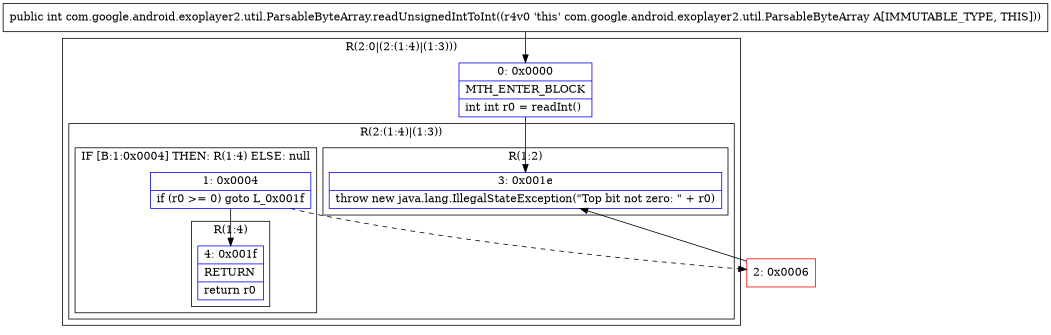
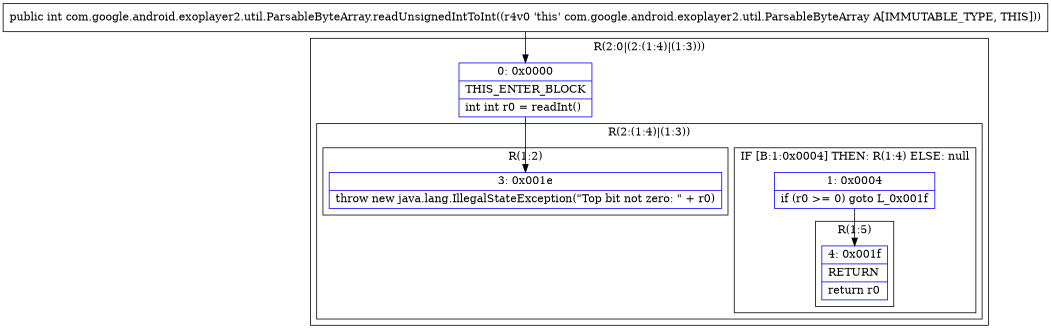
(525, 90) -> (525, 90)
(231, 230) -> (855, 230)
(781, 273) -> none
